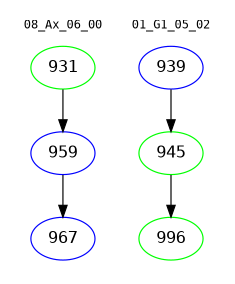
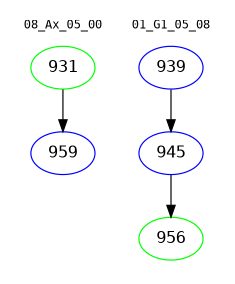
(64, 26) -> (64, 26)
(172, 26) -> (172, 26)
(171, 153) -> (171, 153)
(63, 239) -> none
(171, 239) -> (171, 239)
